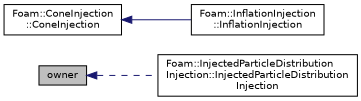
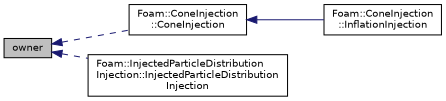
(258, 20) -> (383, 20)
none -> (95, 36)
